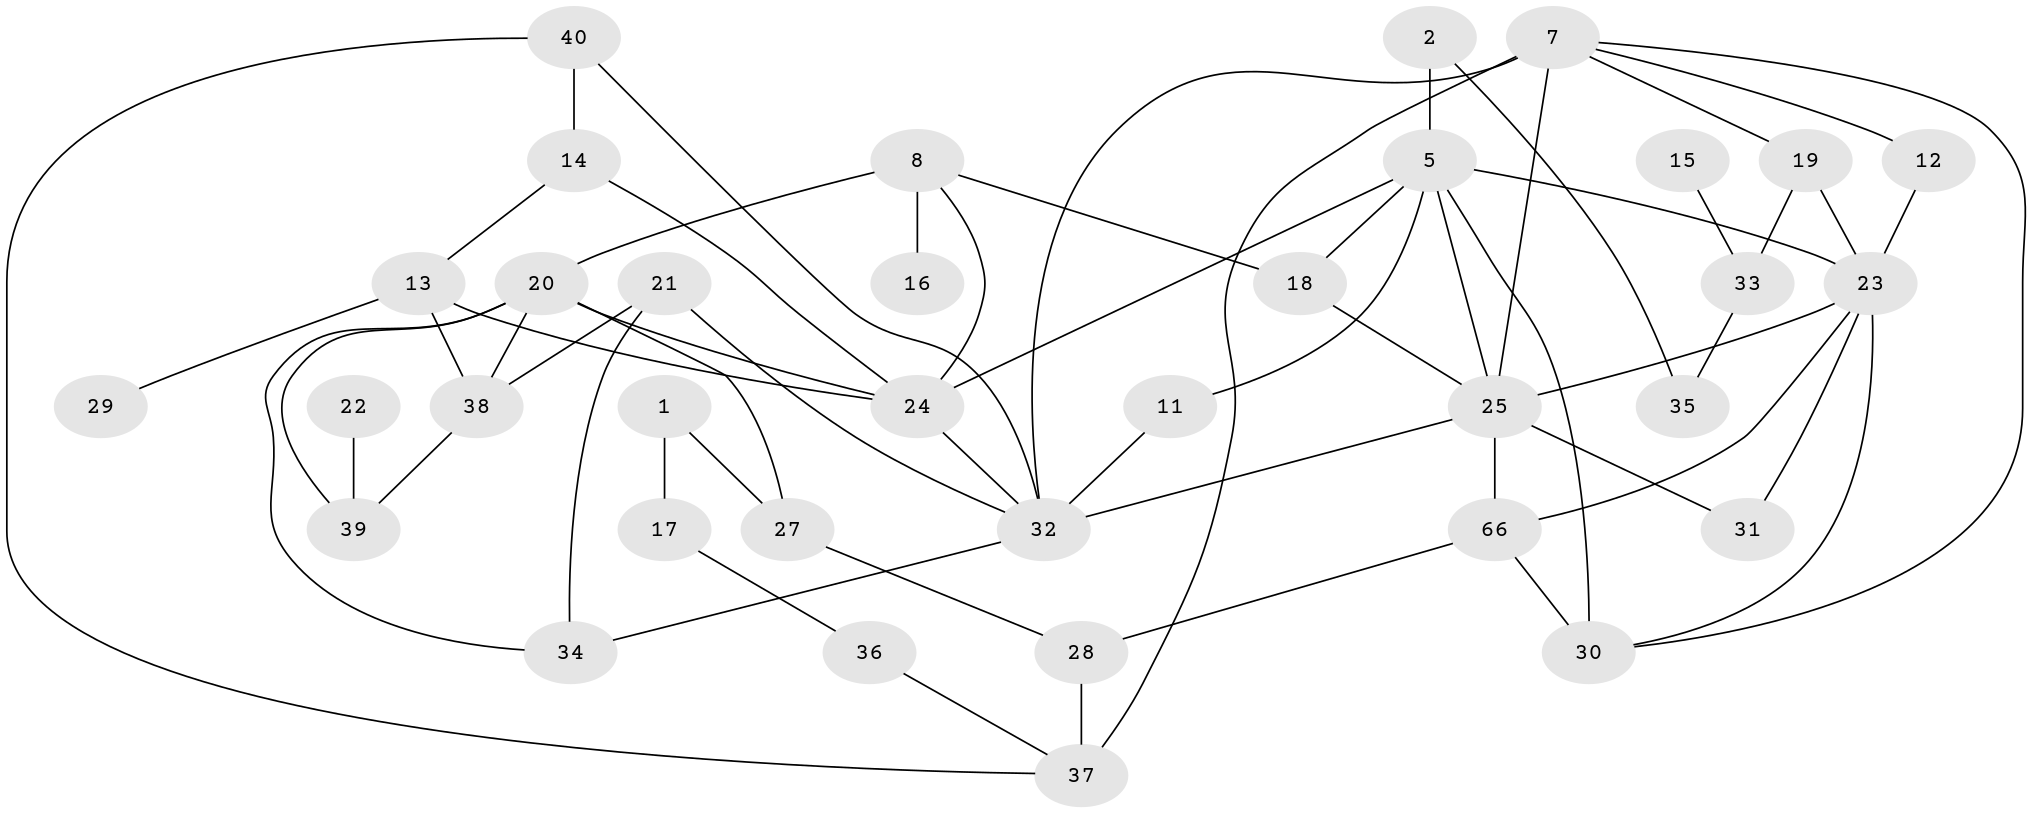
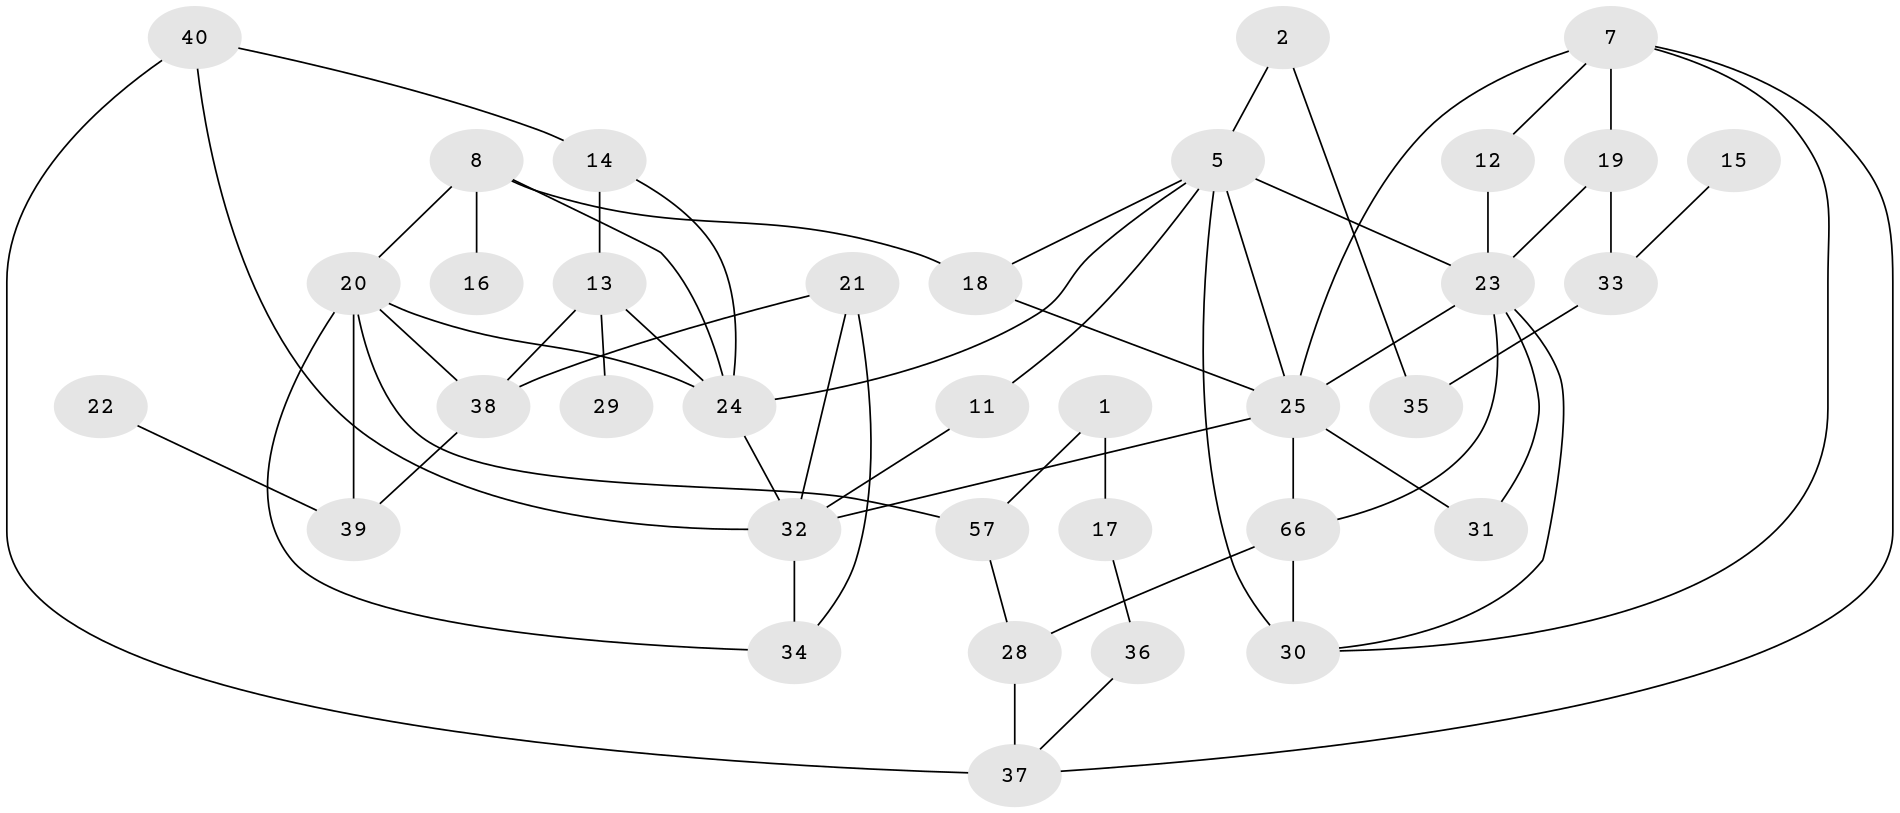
(1129, 120) -> none
(788, 530) -> (982, 530)
